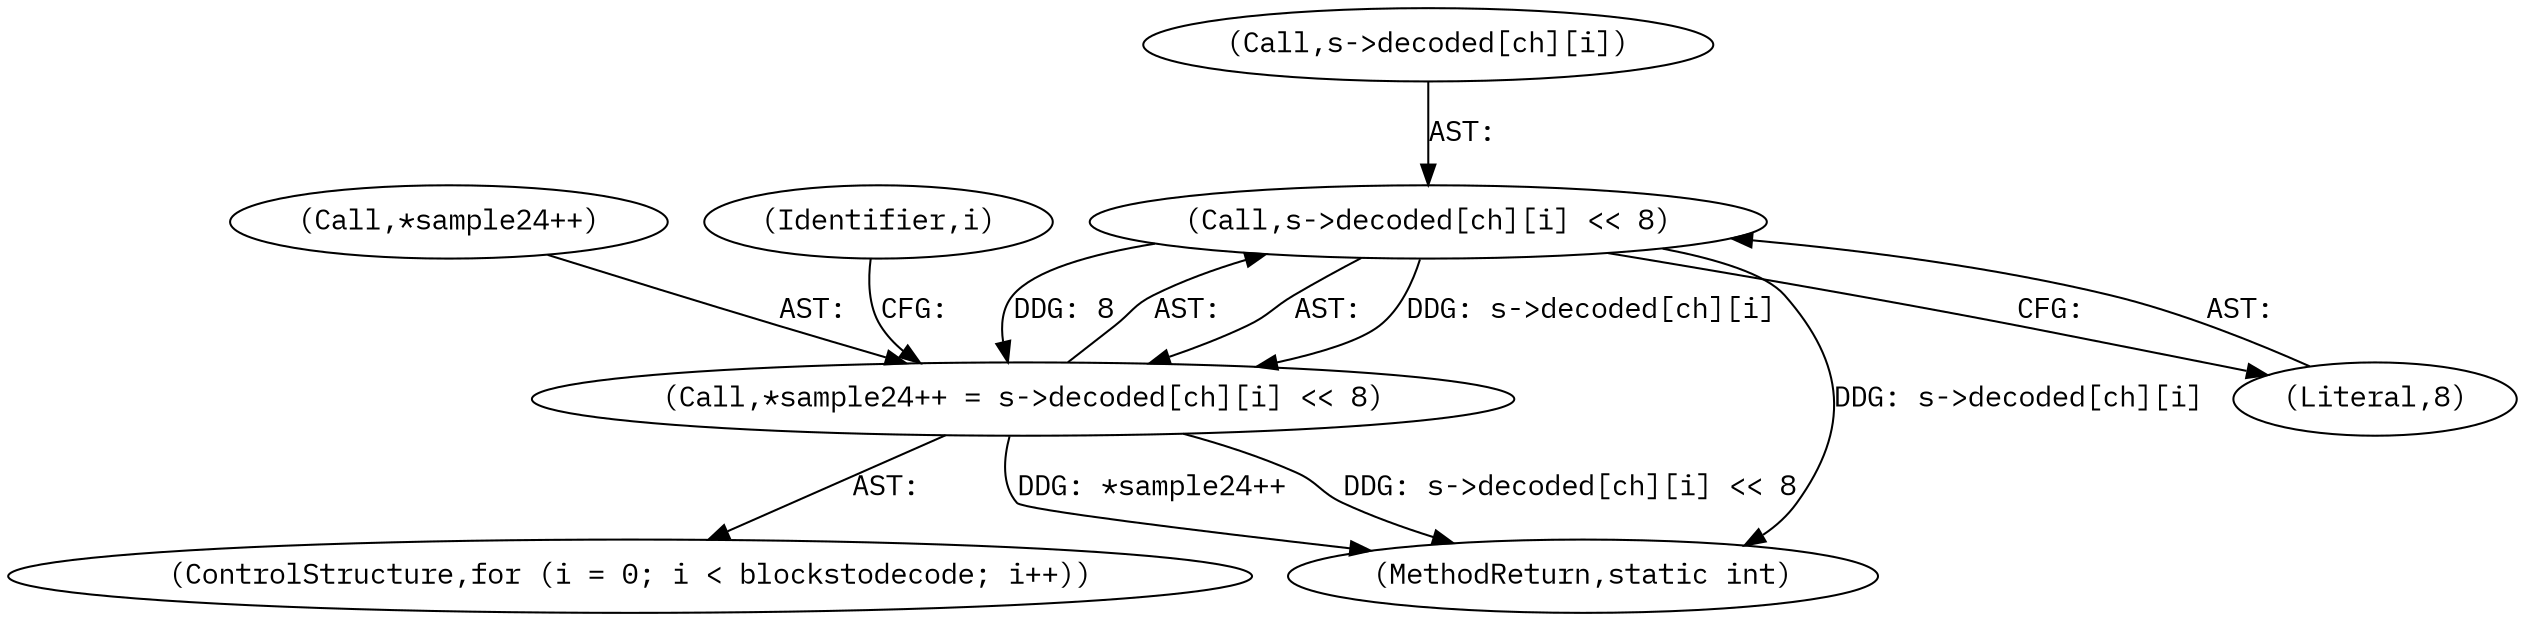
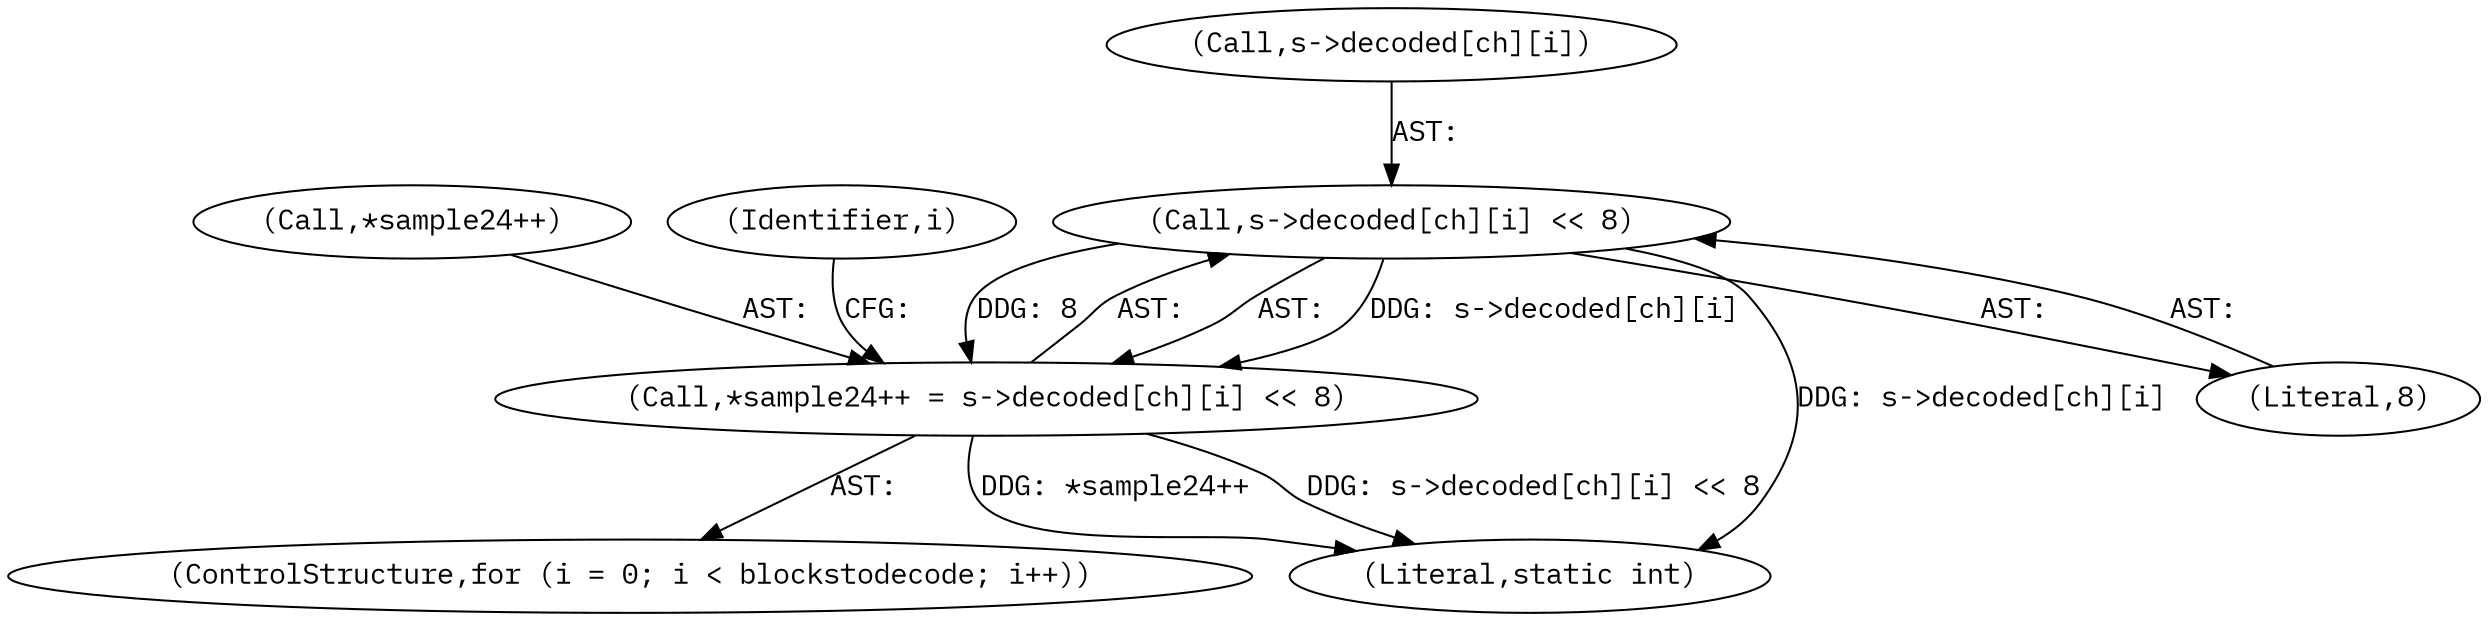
(2060, 311) -> (2023, 311)
(1583, 576) -> (1530, 576)
